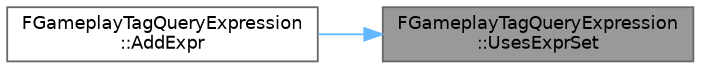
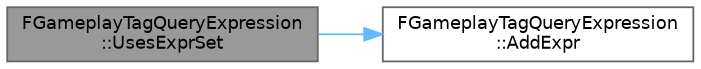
(341, 34) -> (341, 34)
